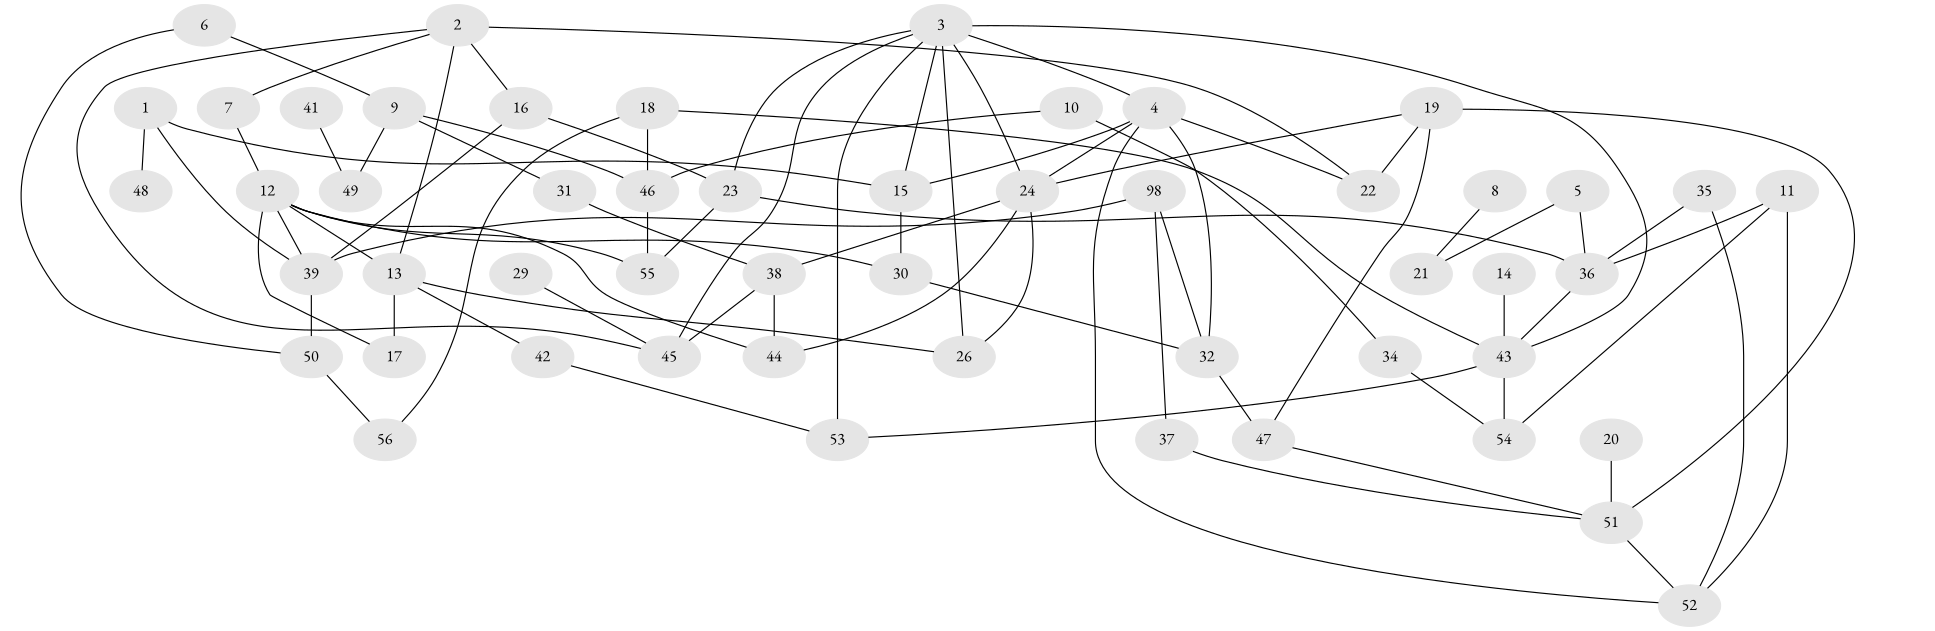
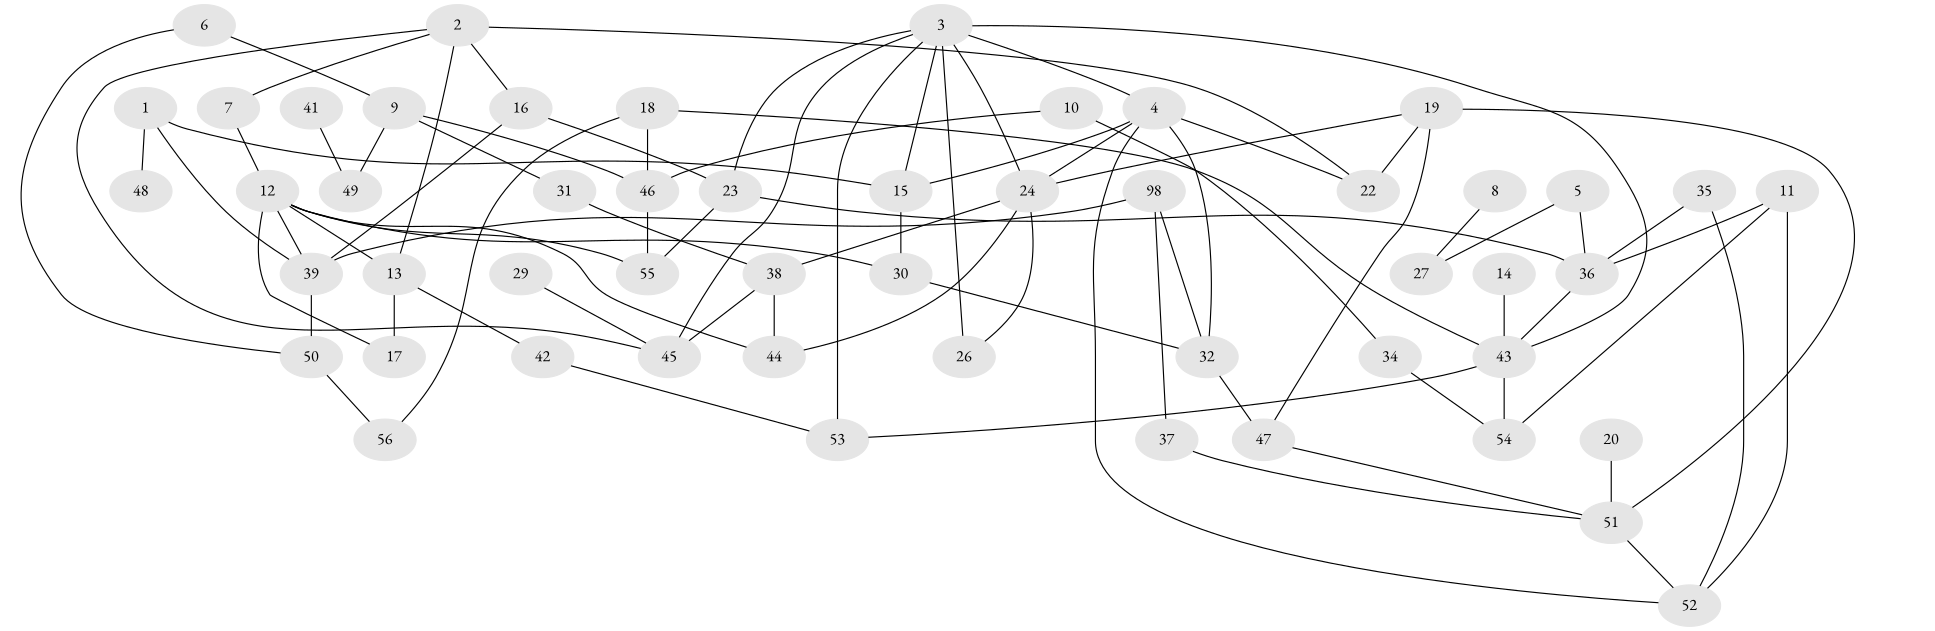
(1421, 274) -> (1421, 274)
(626, 316) -> none
